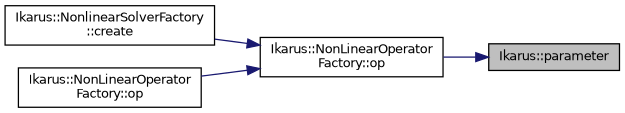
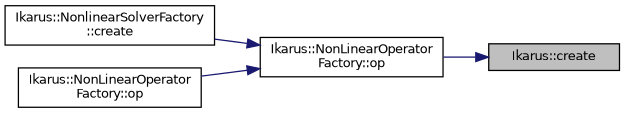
(554, 57) -> (554, 57)
